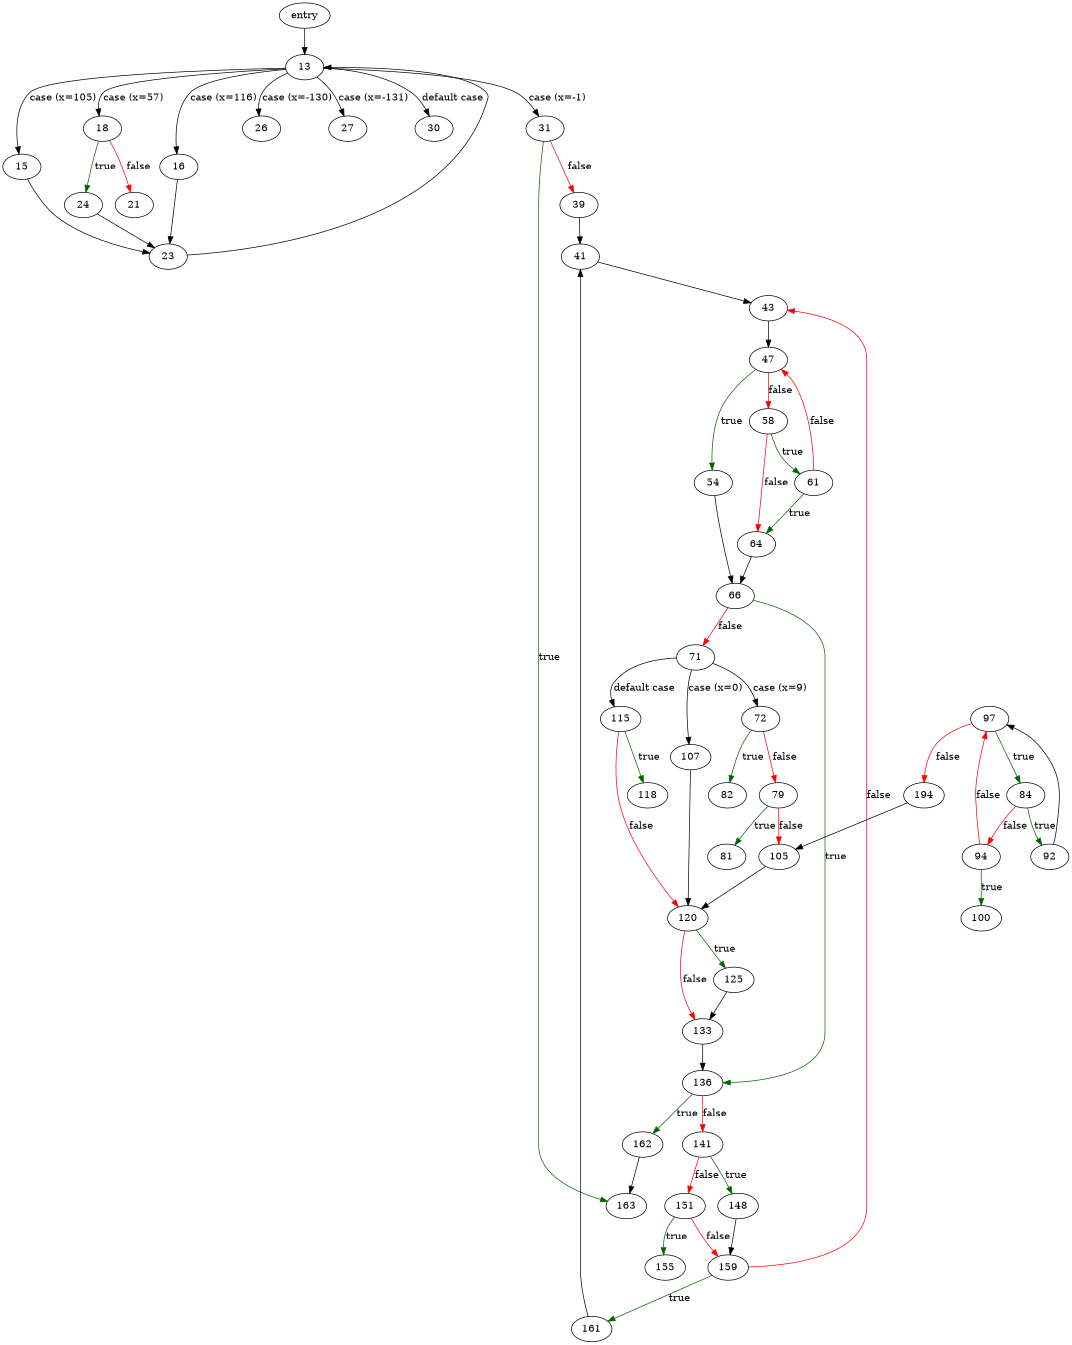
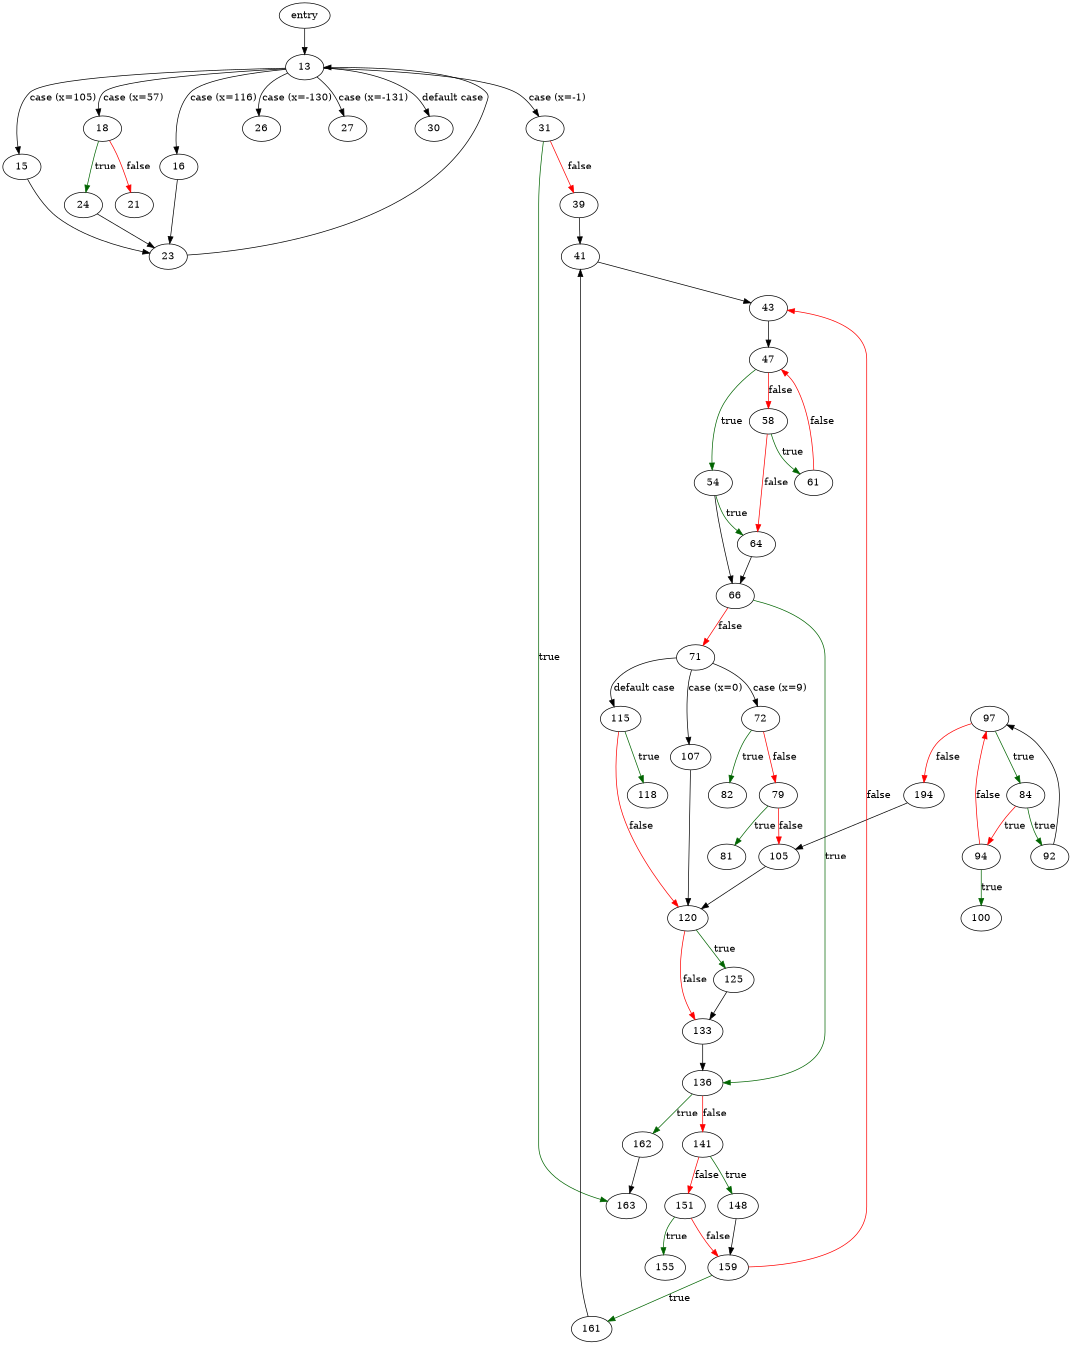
(788, 511) -> (724, 515)
(1015, 826) -> (1015, 826)
